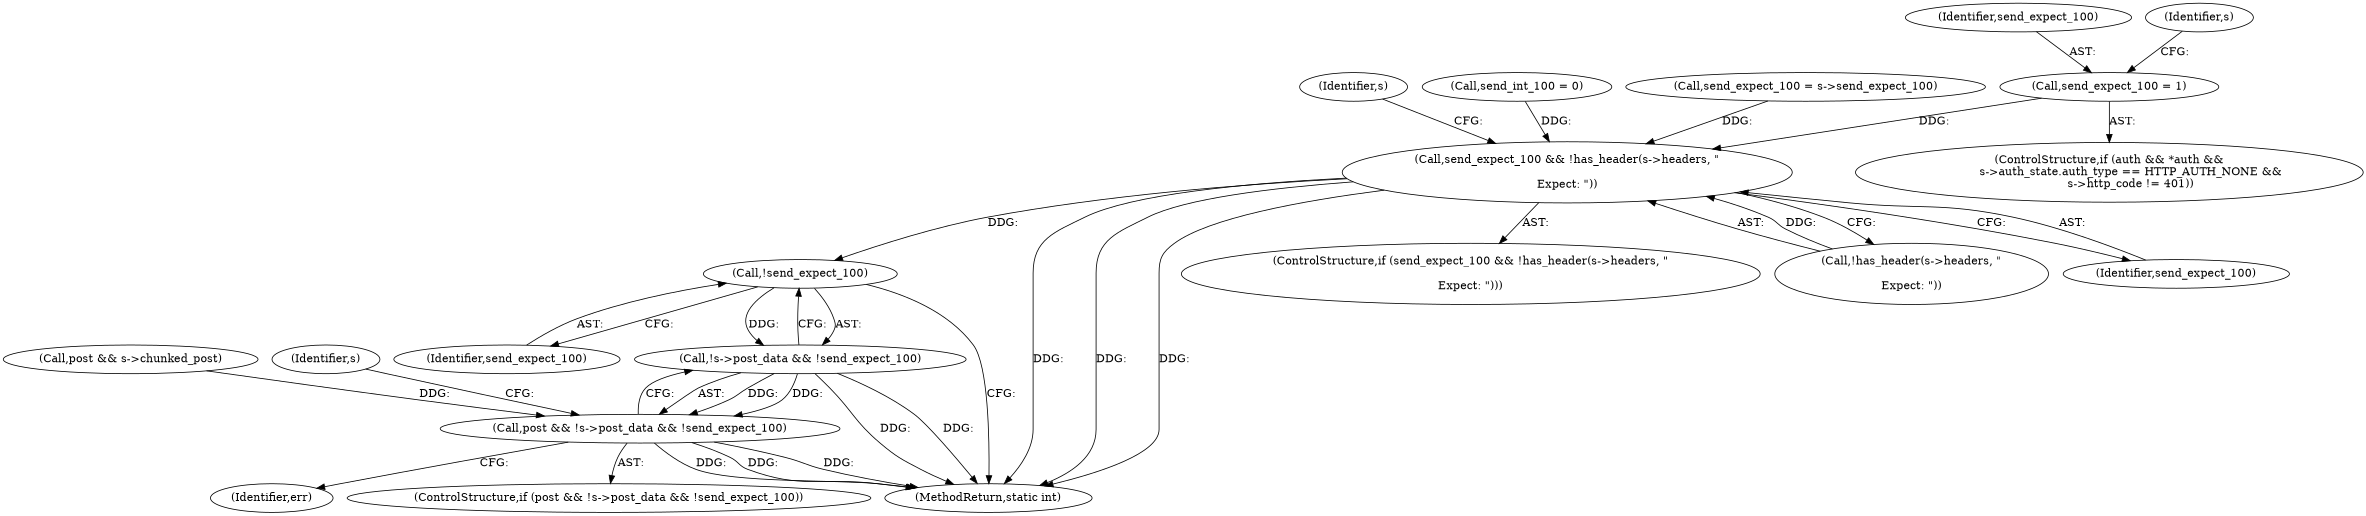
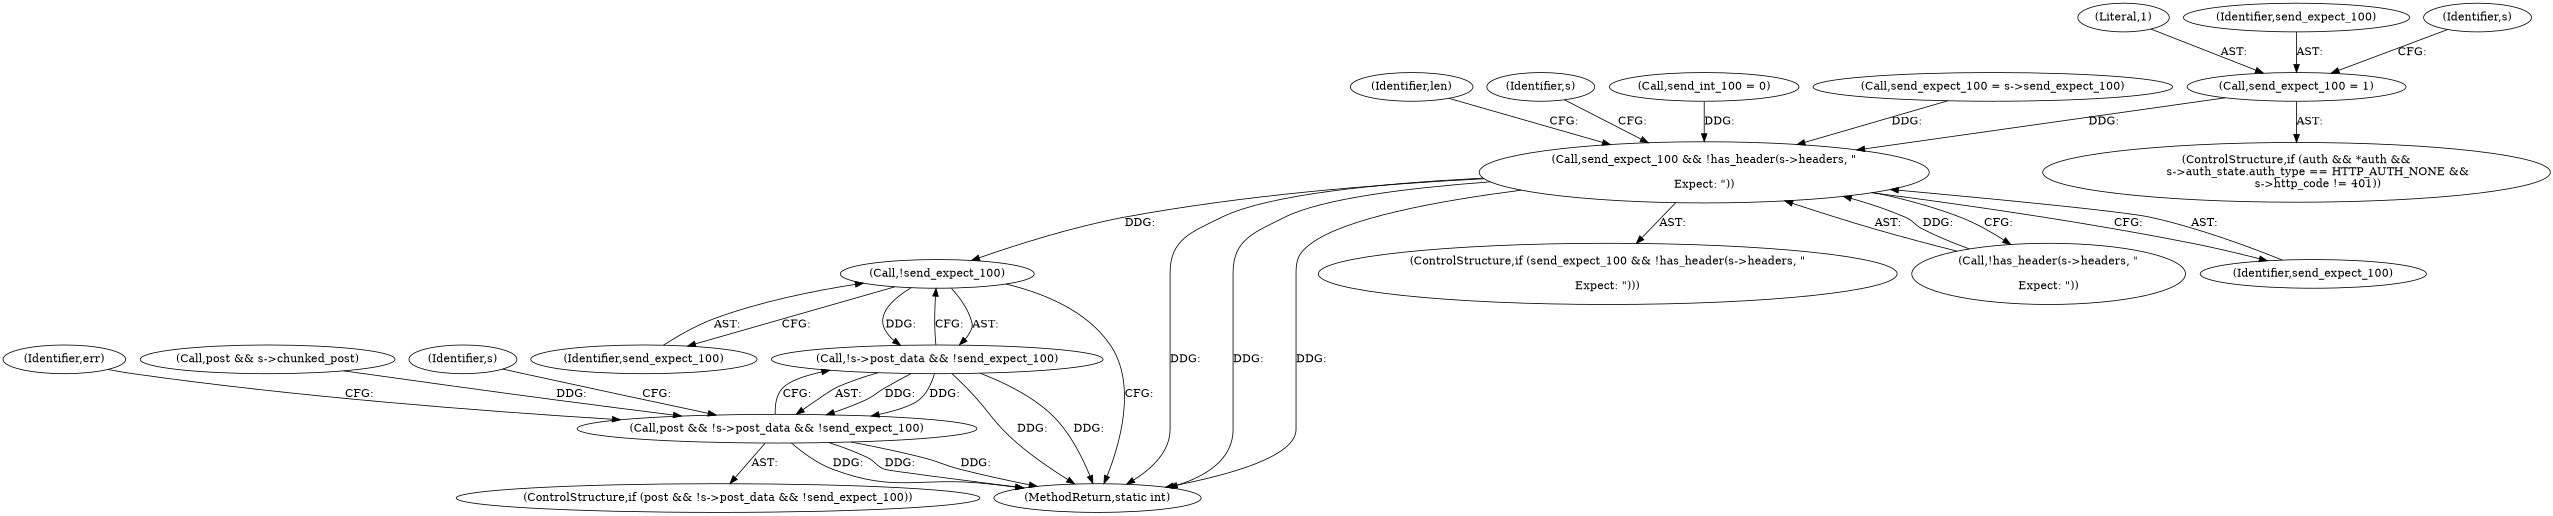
none -> (2124, 18)
none -> (1412, 87)
(446, 464) -> (359, 400)
